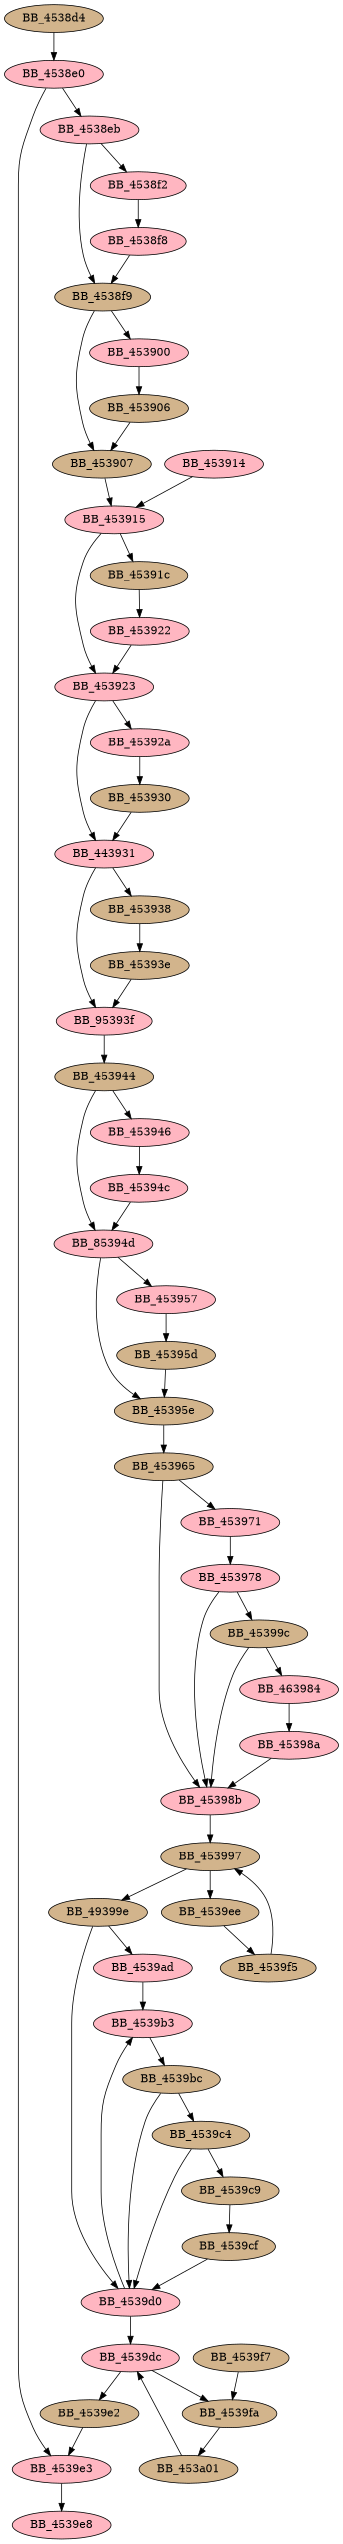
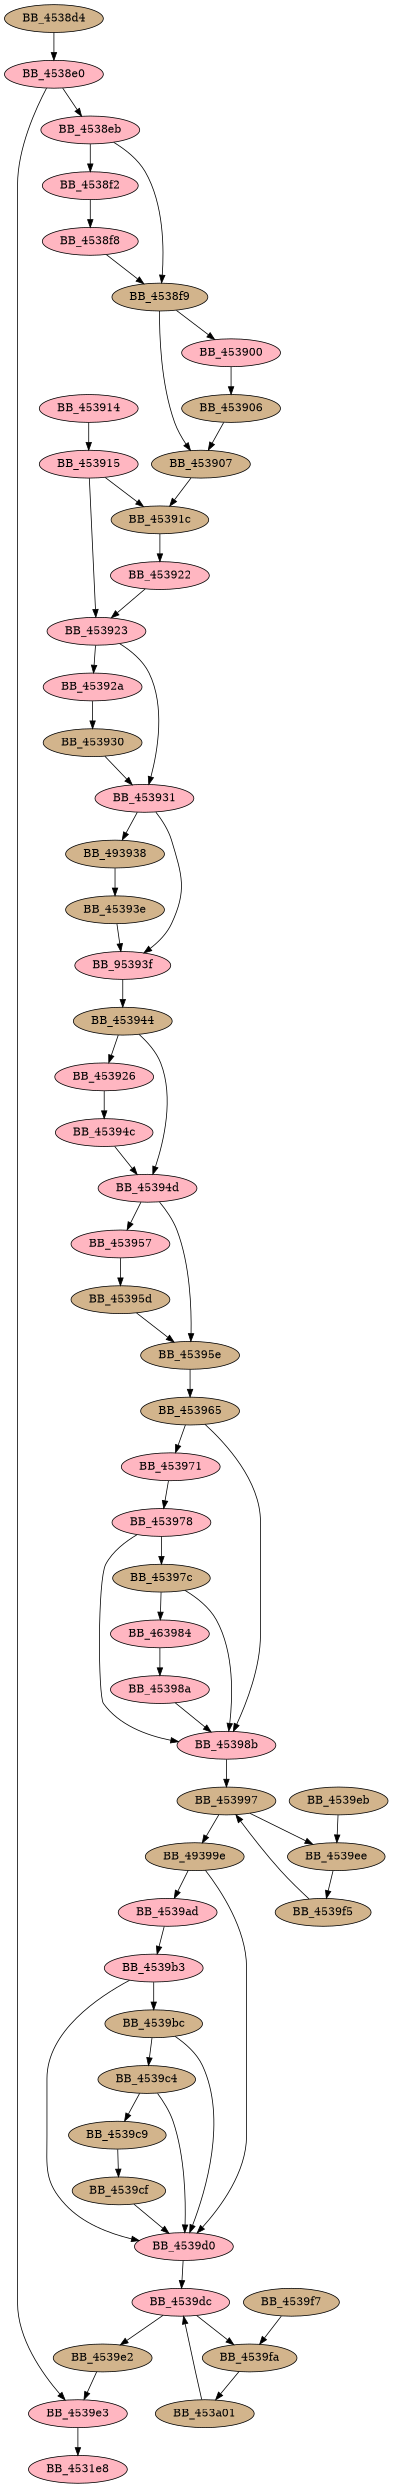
(107, 488) -> (183, 489)
(104, 854) -> (144, 798)
(140, 910) -> (115, 854)
(140, 1133) -> (104, 1077)
(103, 1244) -> (148, 1188)
(259, 1634) -> (161, 1578)
none -> (339, 1801)
(101, 2165) -> (47, 2115)
(62, 2525) -> (78, 2469)
